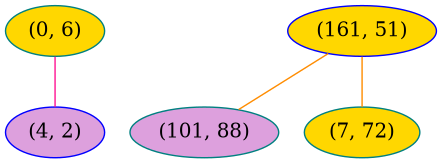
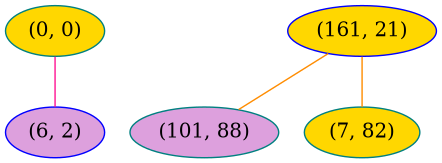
(55, 31) -> (55, 31)
(362, 31) -> (362, 31)
(55, 132) -> (55, 132)
(362, 132) -> (362, 132)
